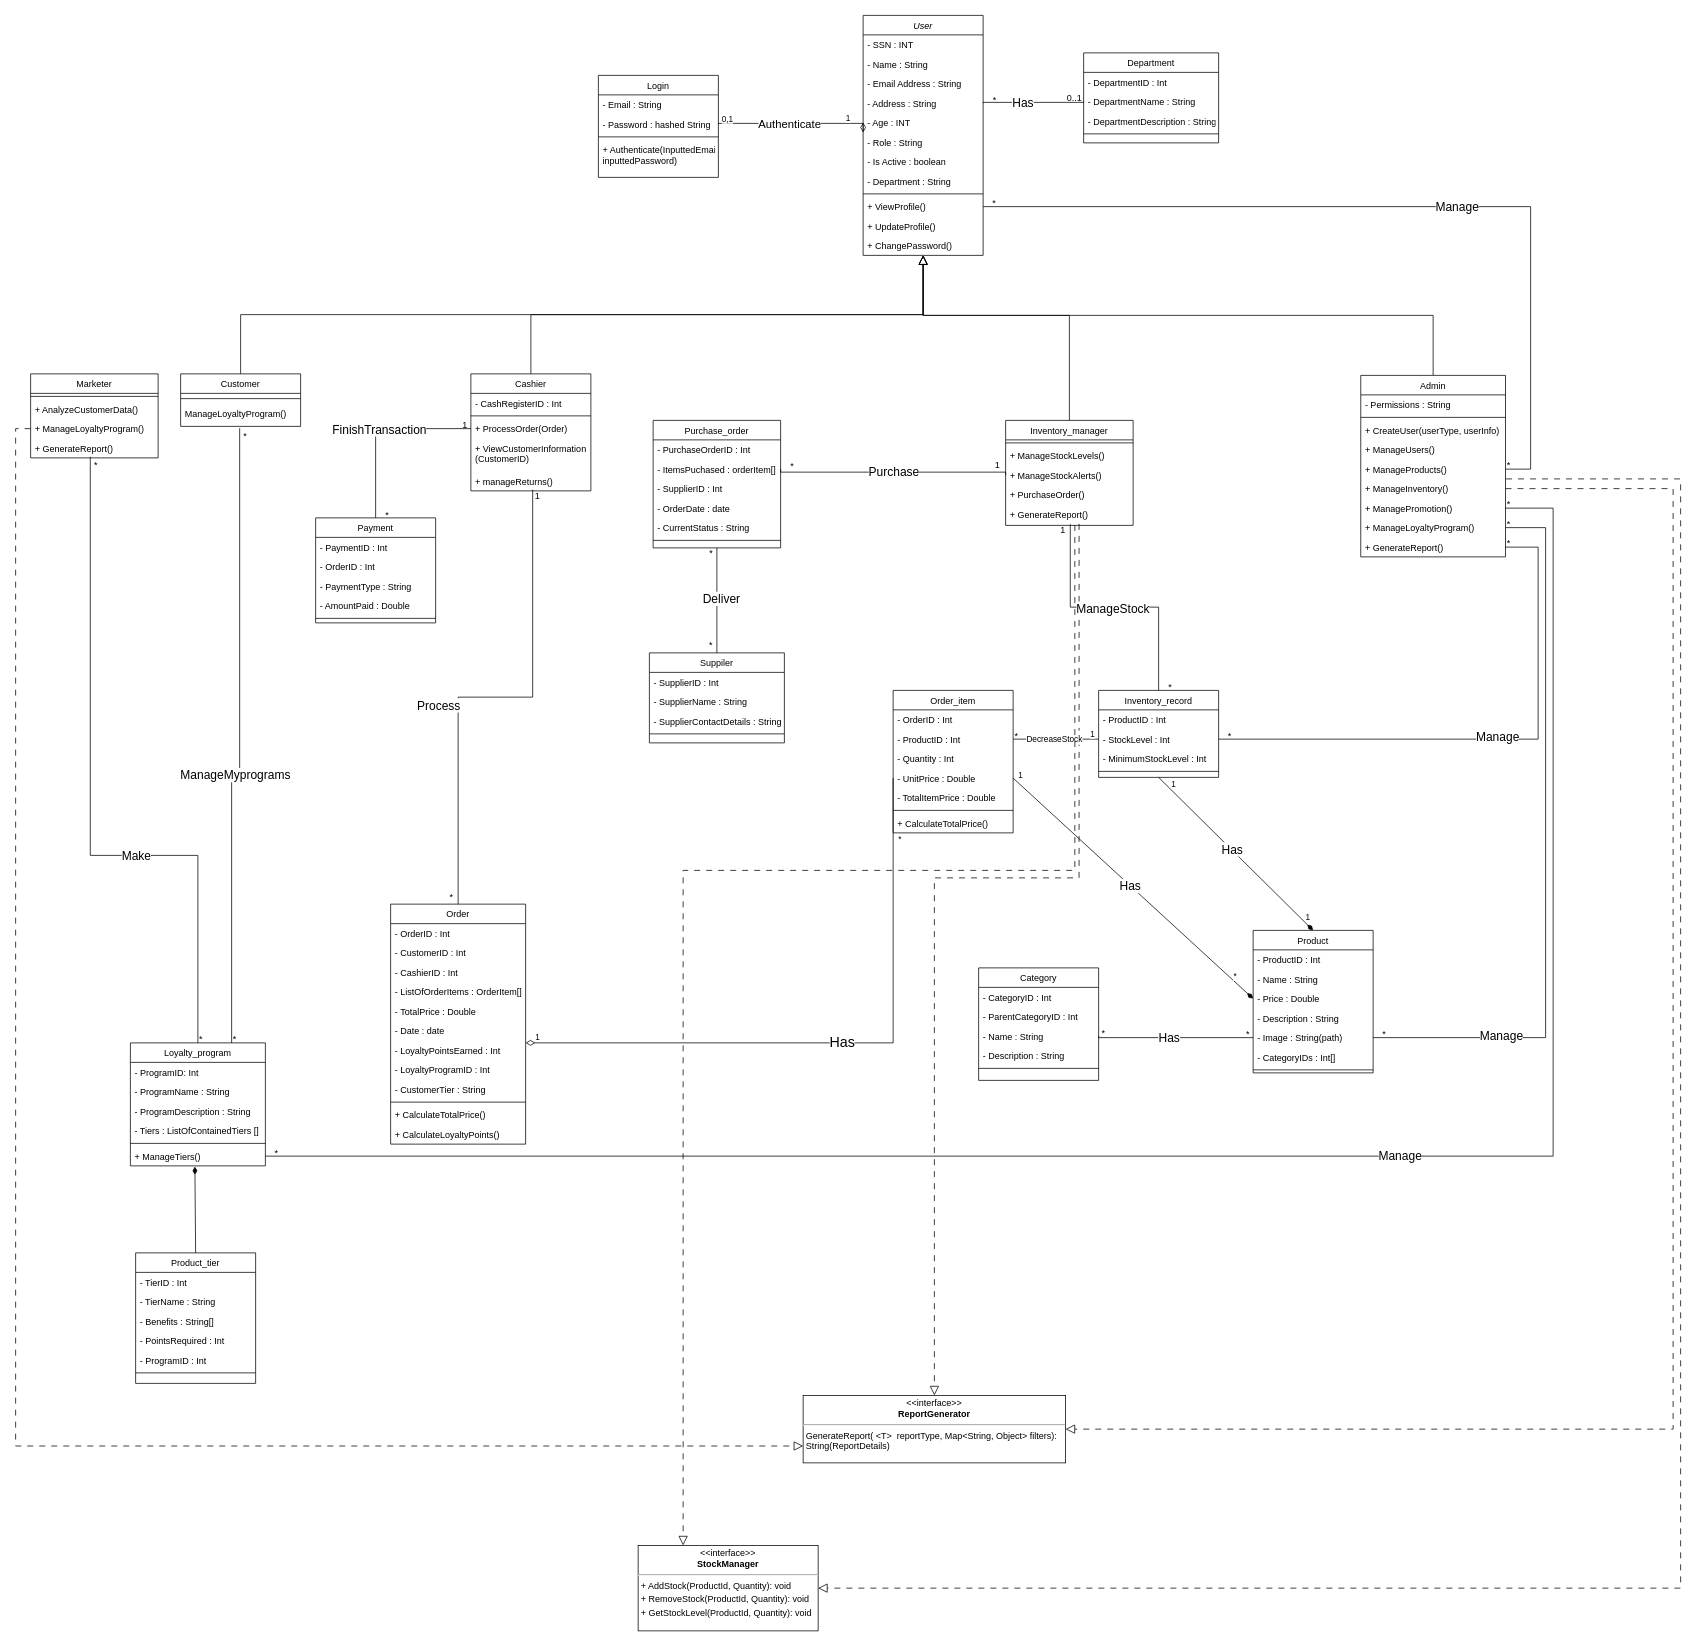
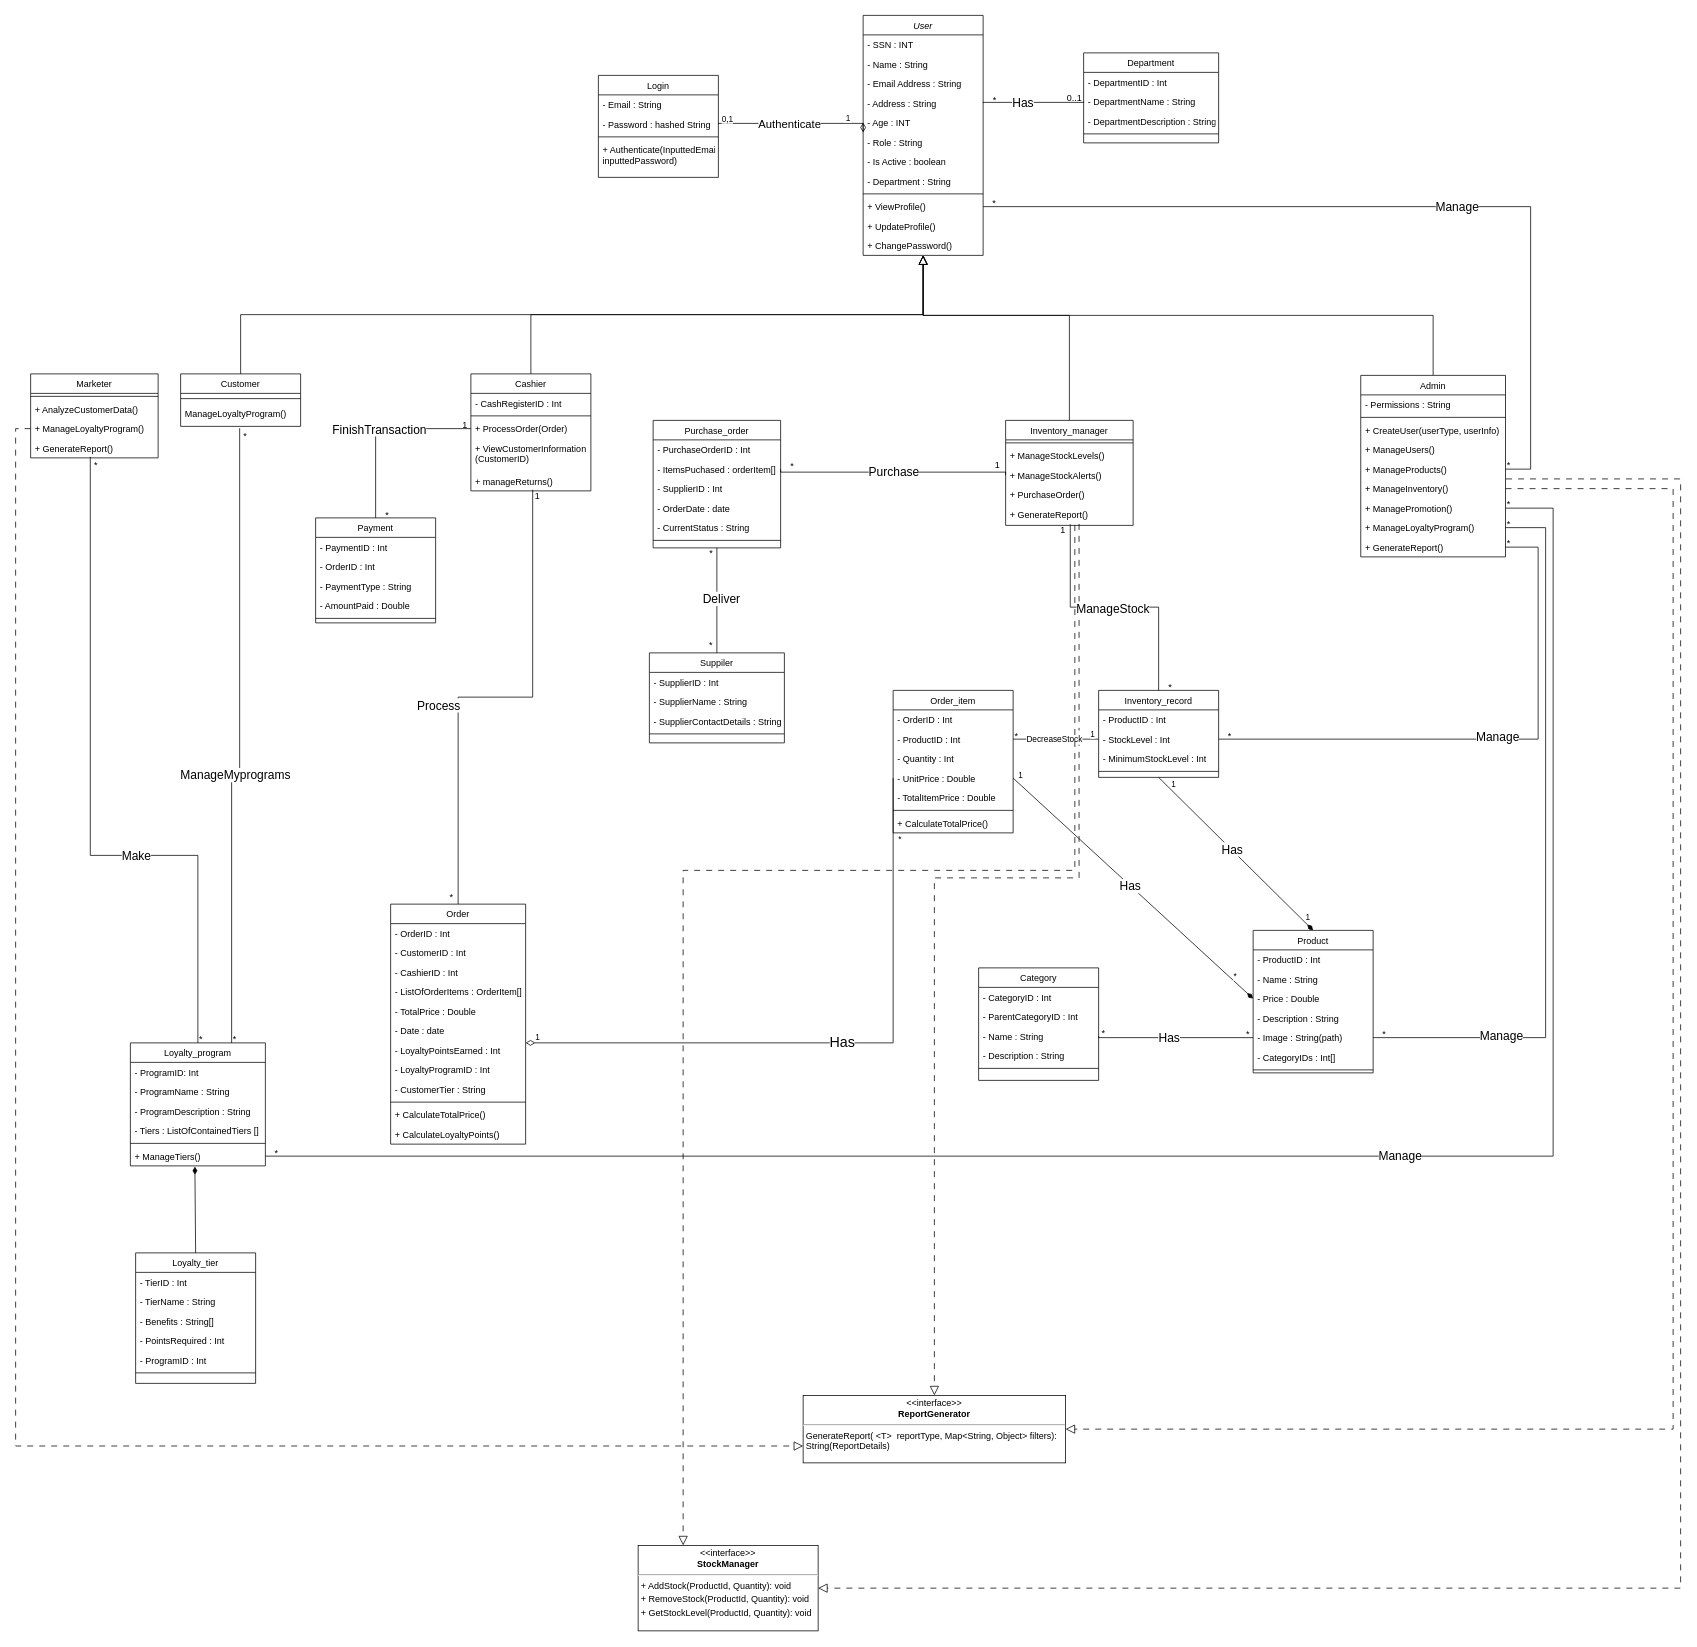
(195, 1263) -> (195, 1263)
